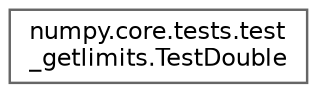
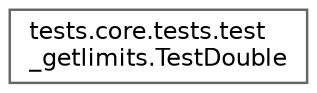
(158, 46) -> (158, 46)
